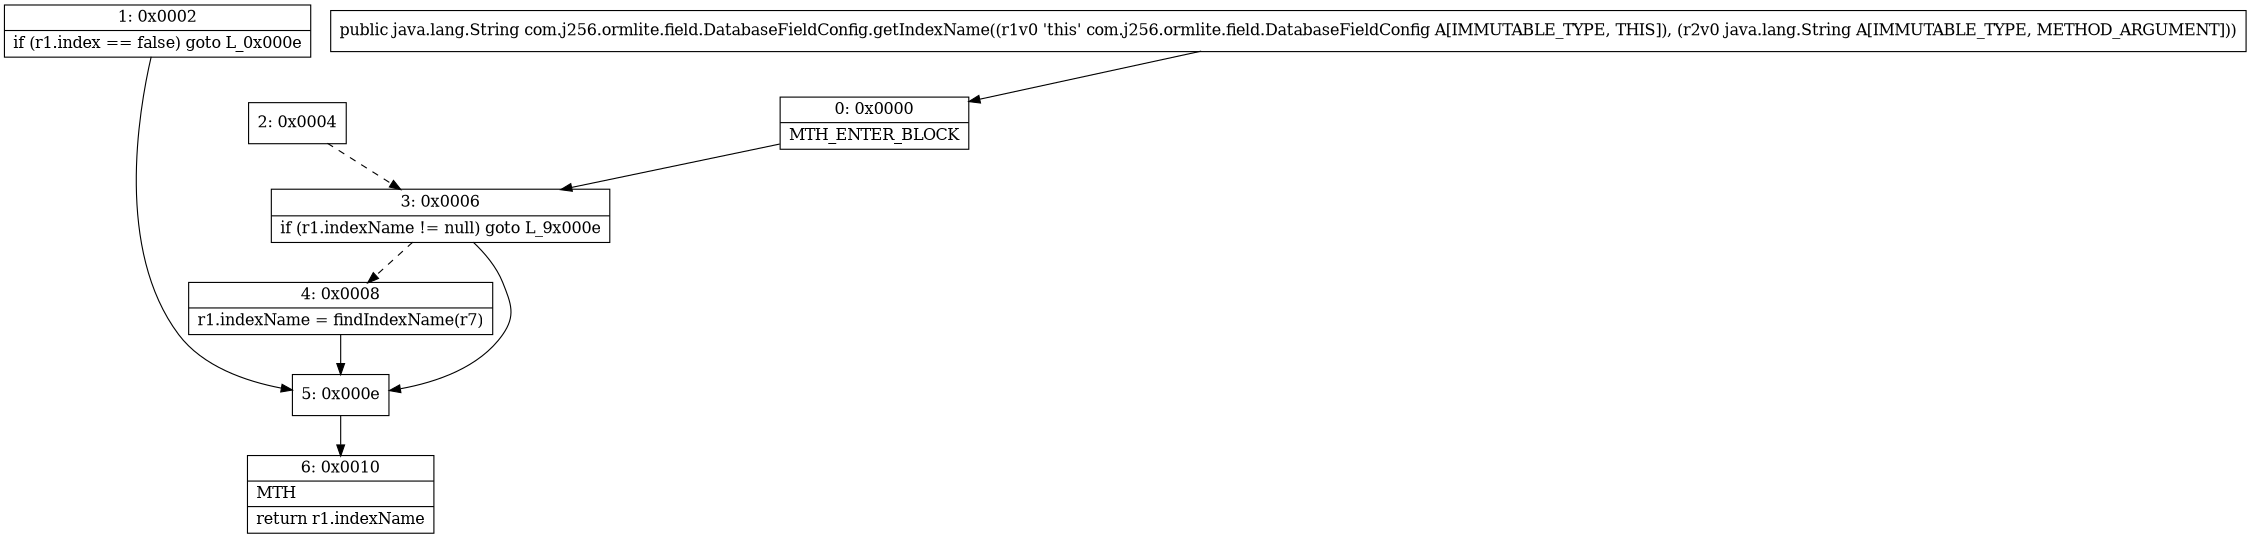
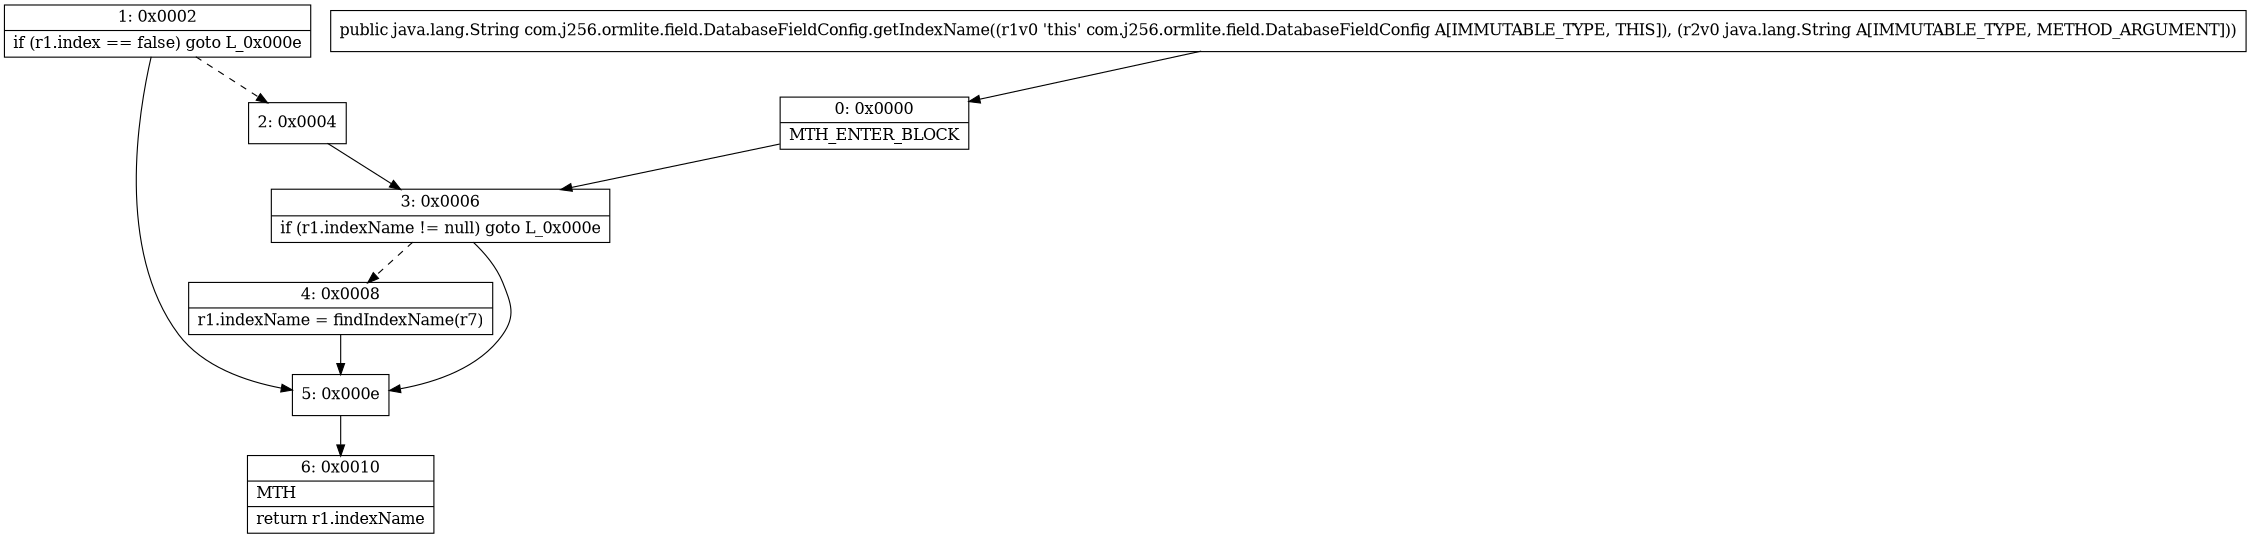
none -> (227, 77)
(359, 163) -> (359, 163)
(441, 229) -> (441, 229)
